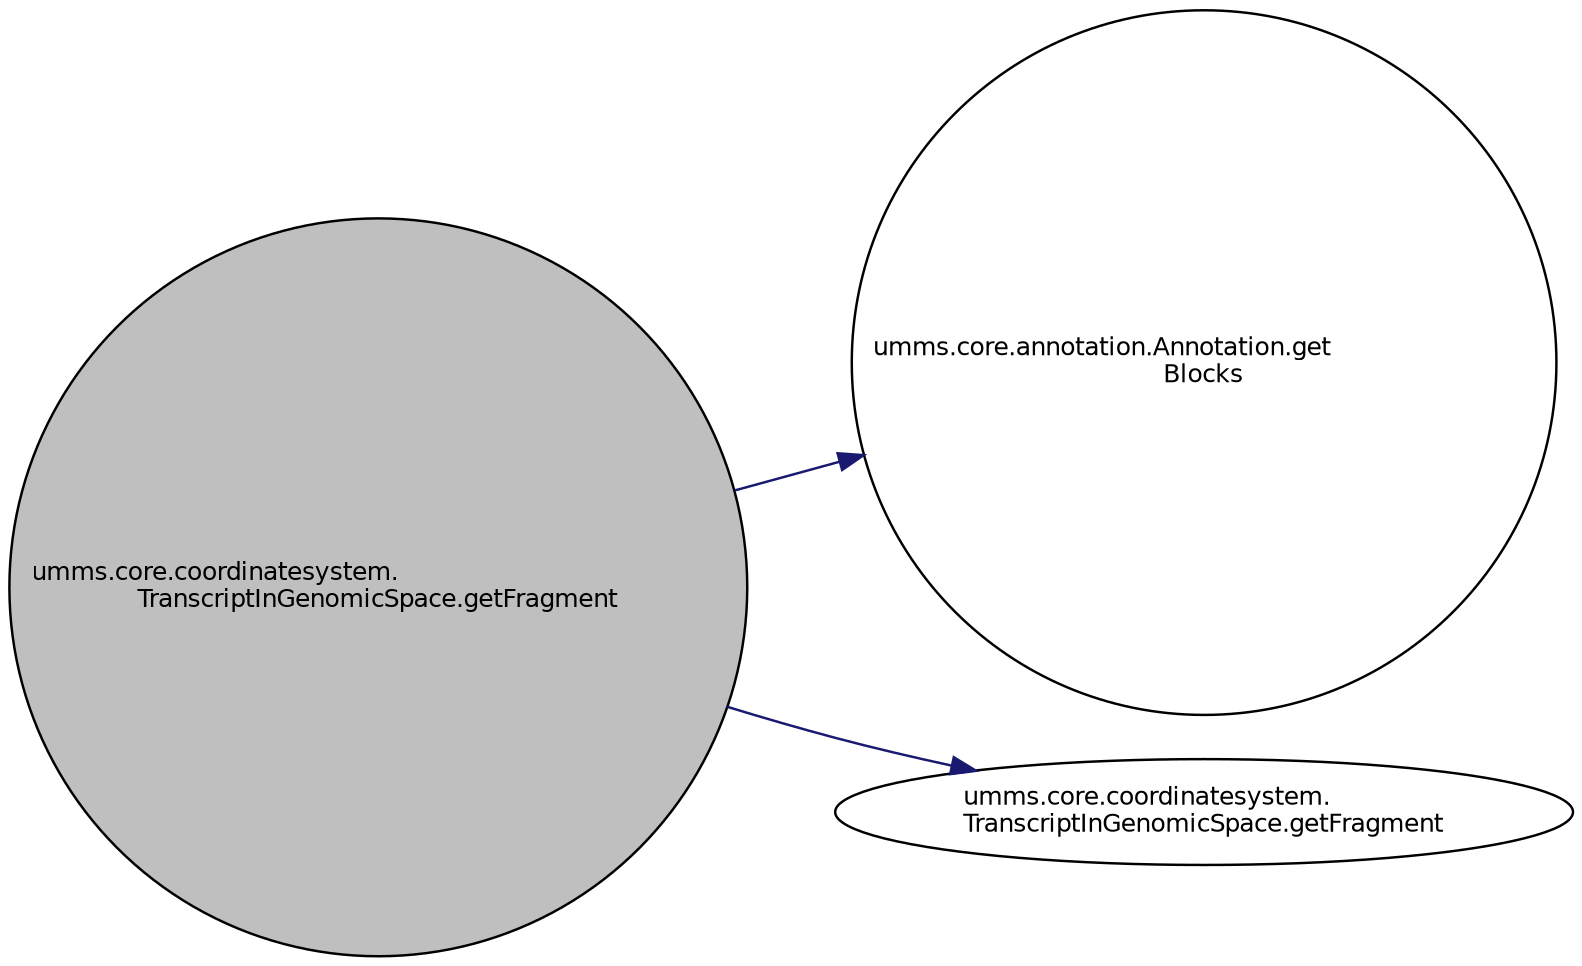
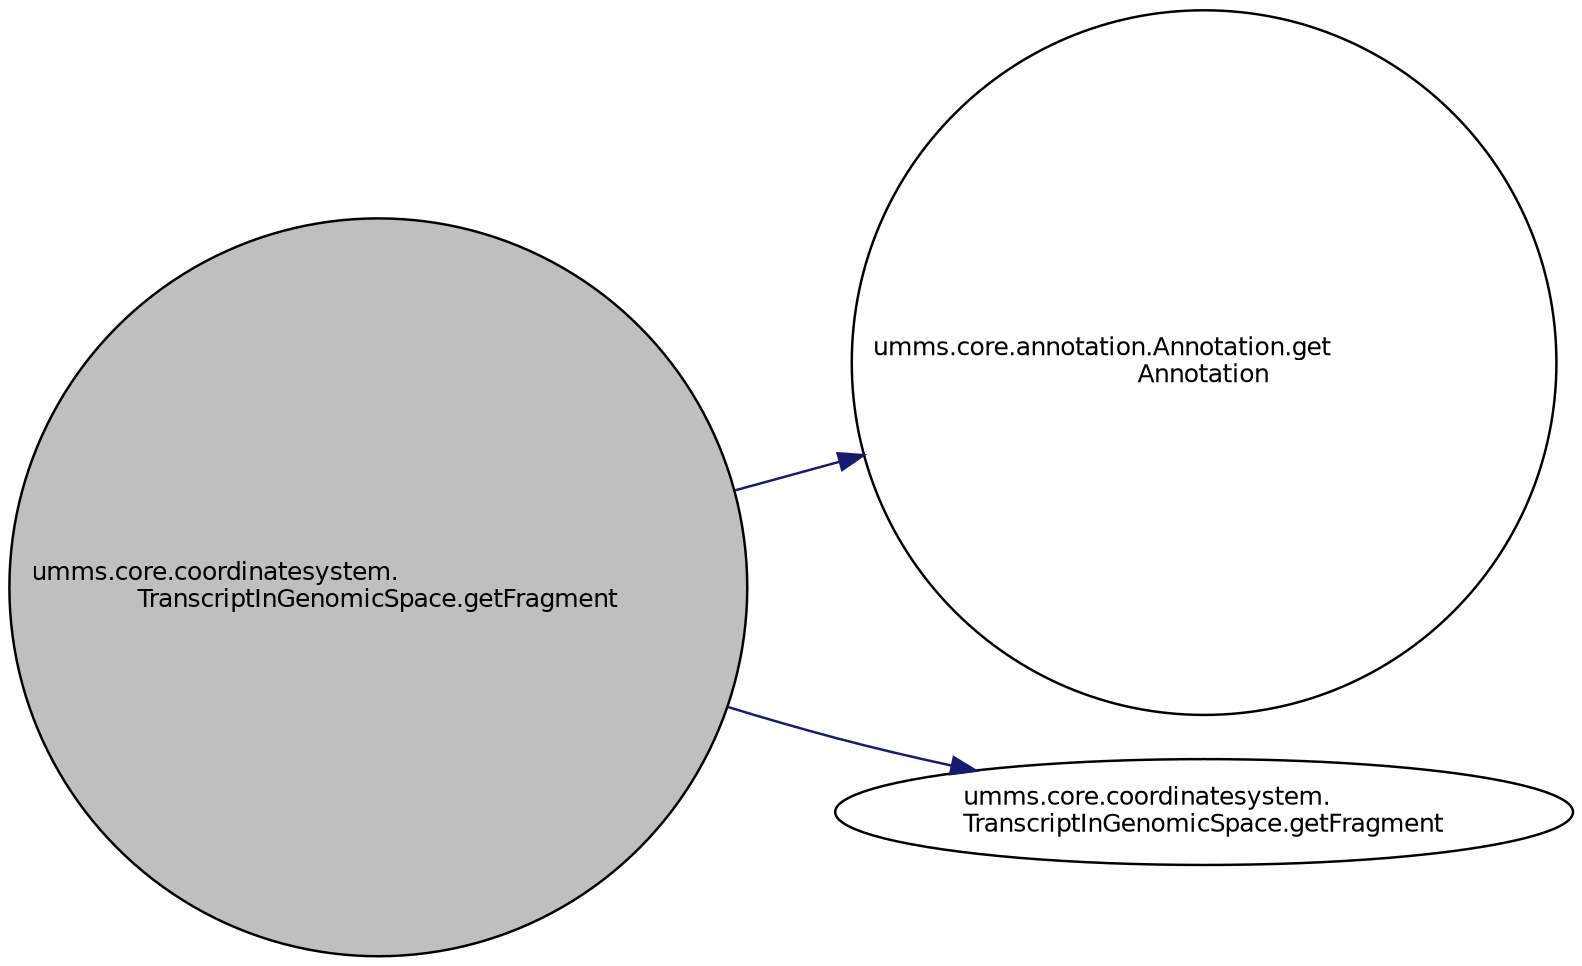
(1204, 363) -> (1204, 363)
